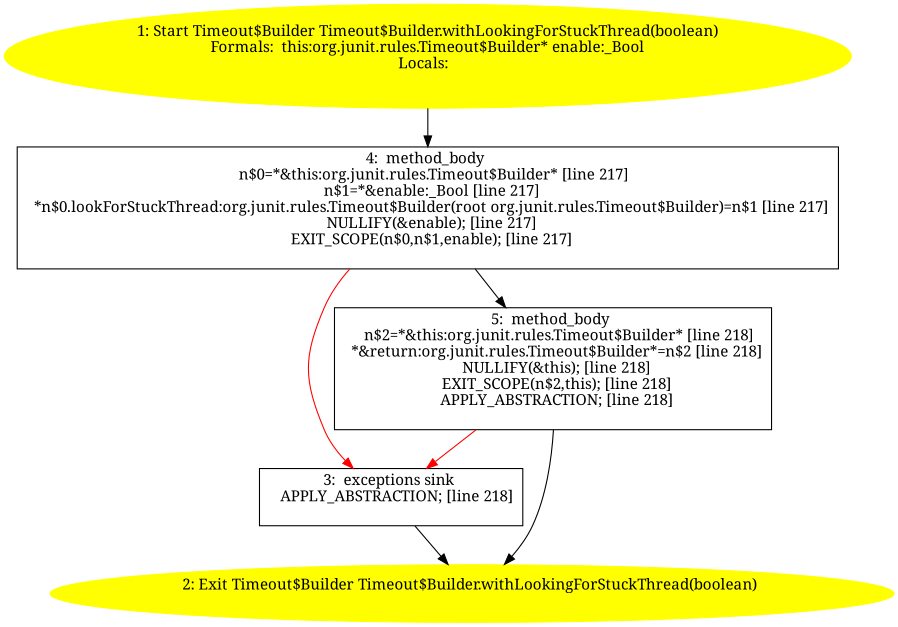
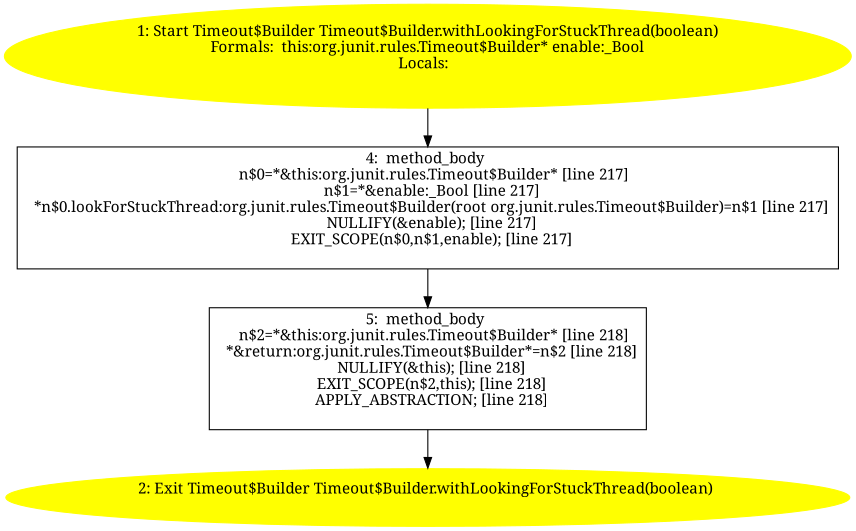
(391, 497) -> none
